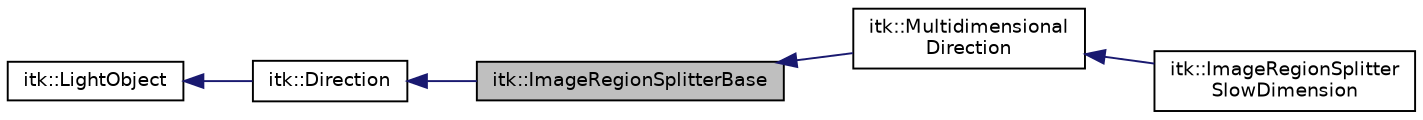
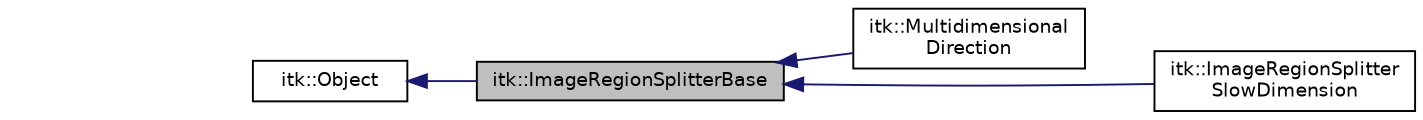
(1129, 60) -> (979, 86)
(96, 81) -> none
(330, 81) -> (330, 81)
